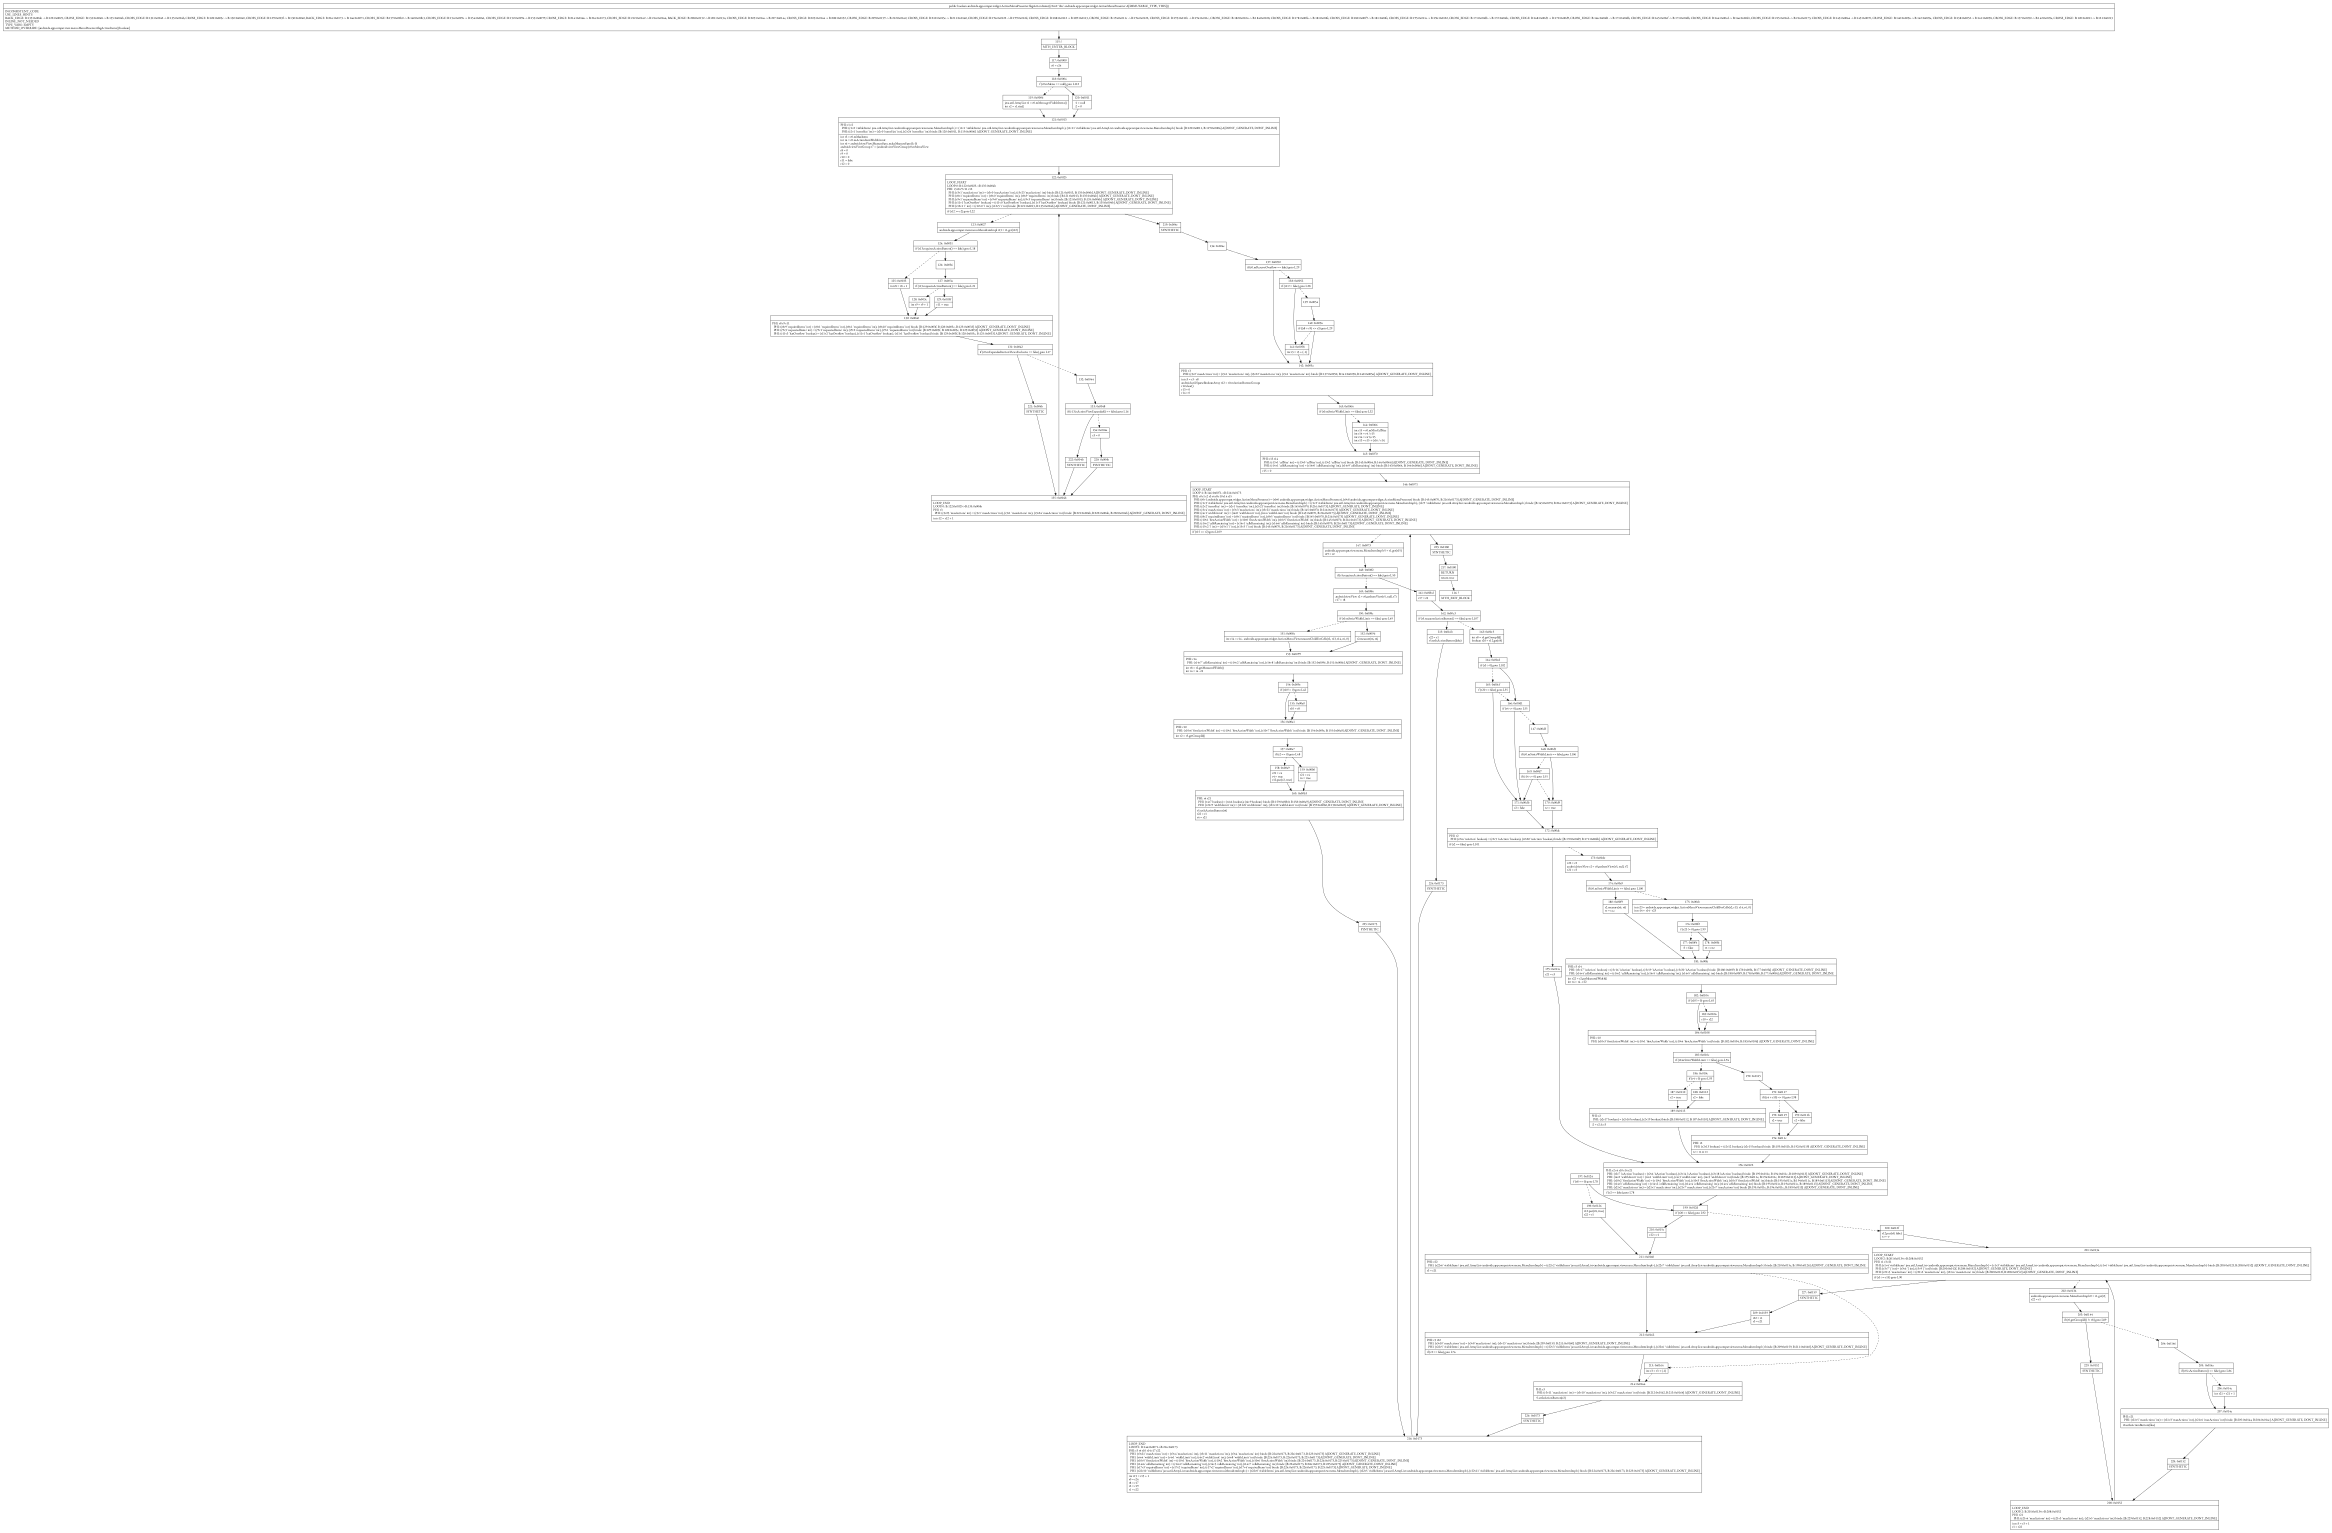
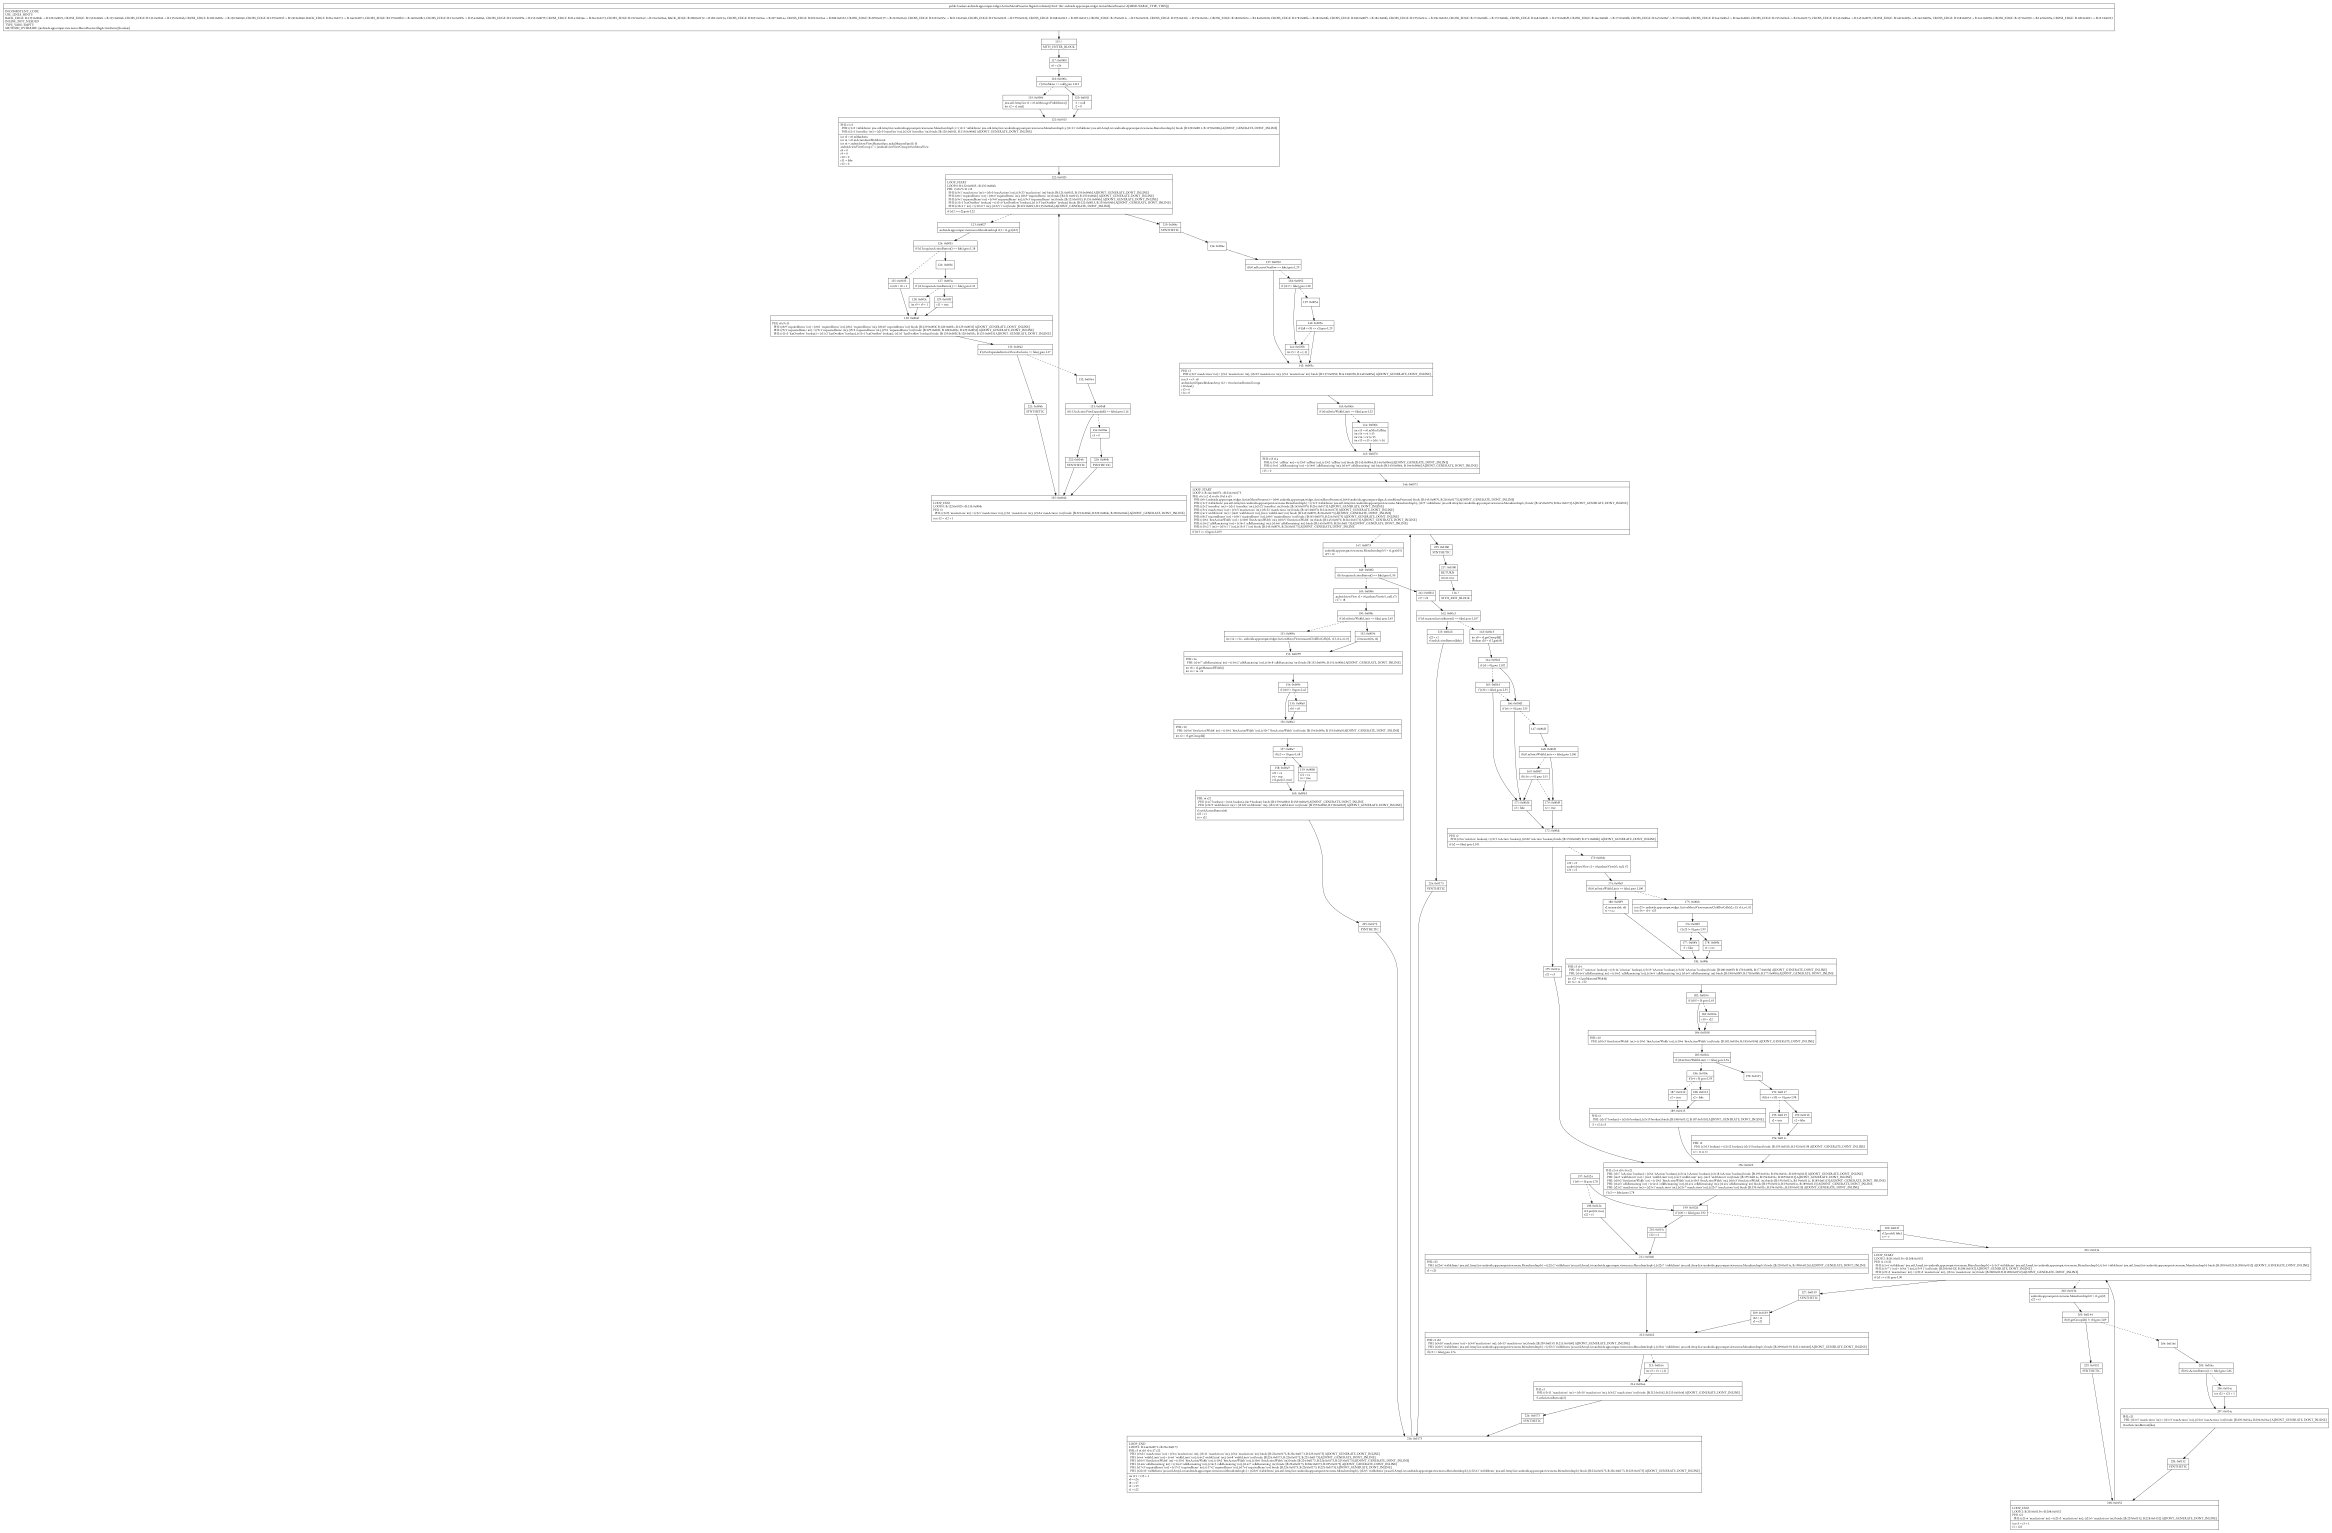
(1856, 1358) -> (1652, 1358)
